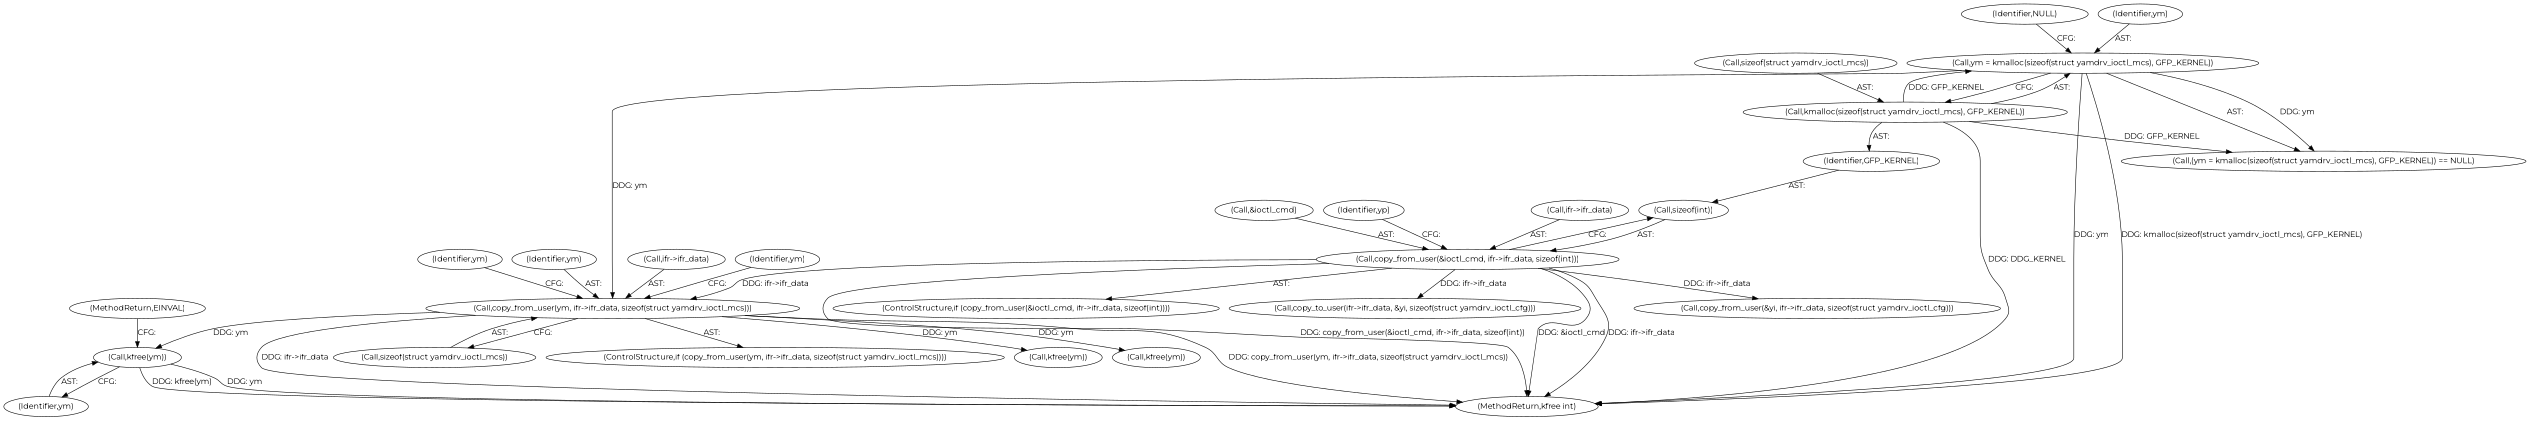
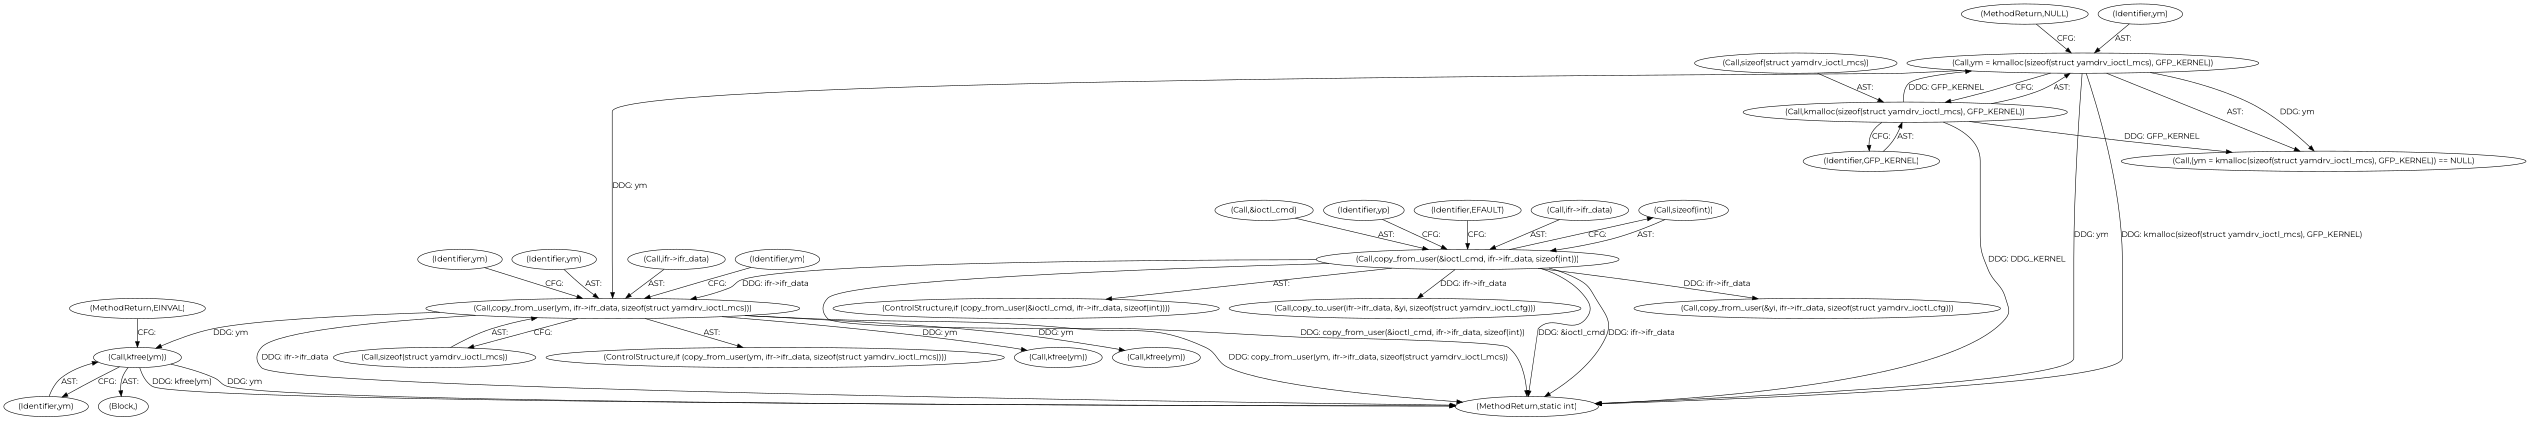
(2025, 14) -> (2025, 14)
(1882, 137) -> (1882, 137)
(1778, 186) -> (1893, 140)
none -> (1468, 210)
none -> (123, 407)
(1527, 407) -> (1527, 407)
